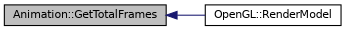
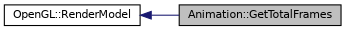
(191, 15) -> (165, 15)
